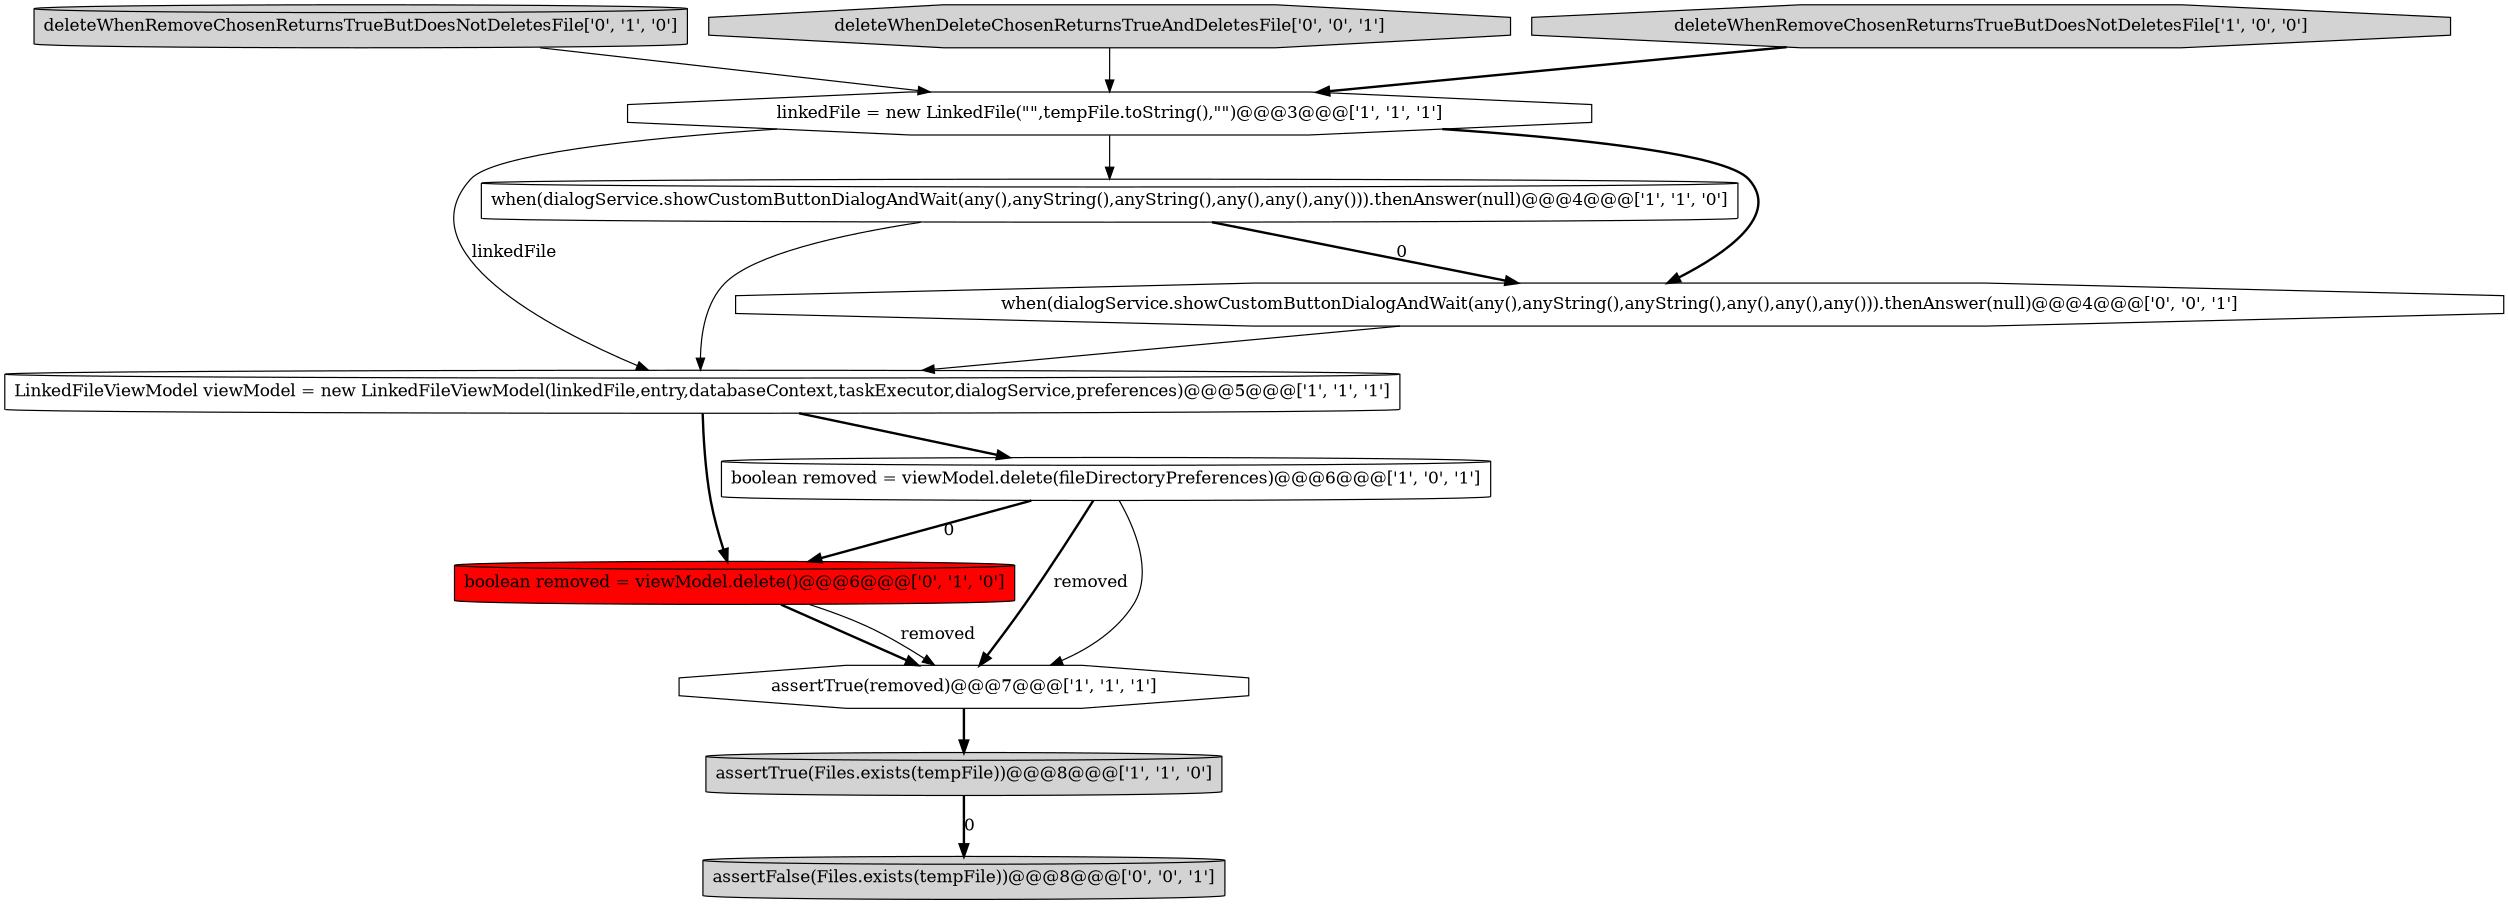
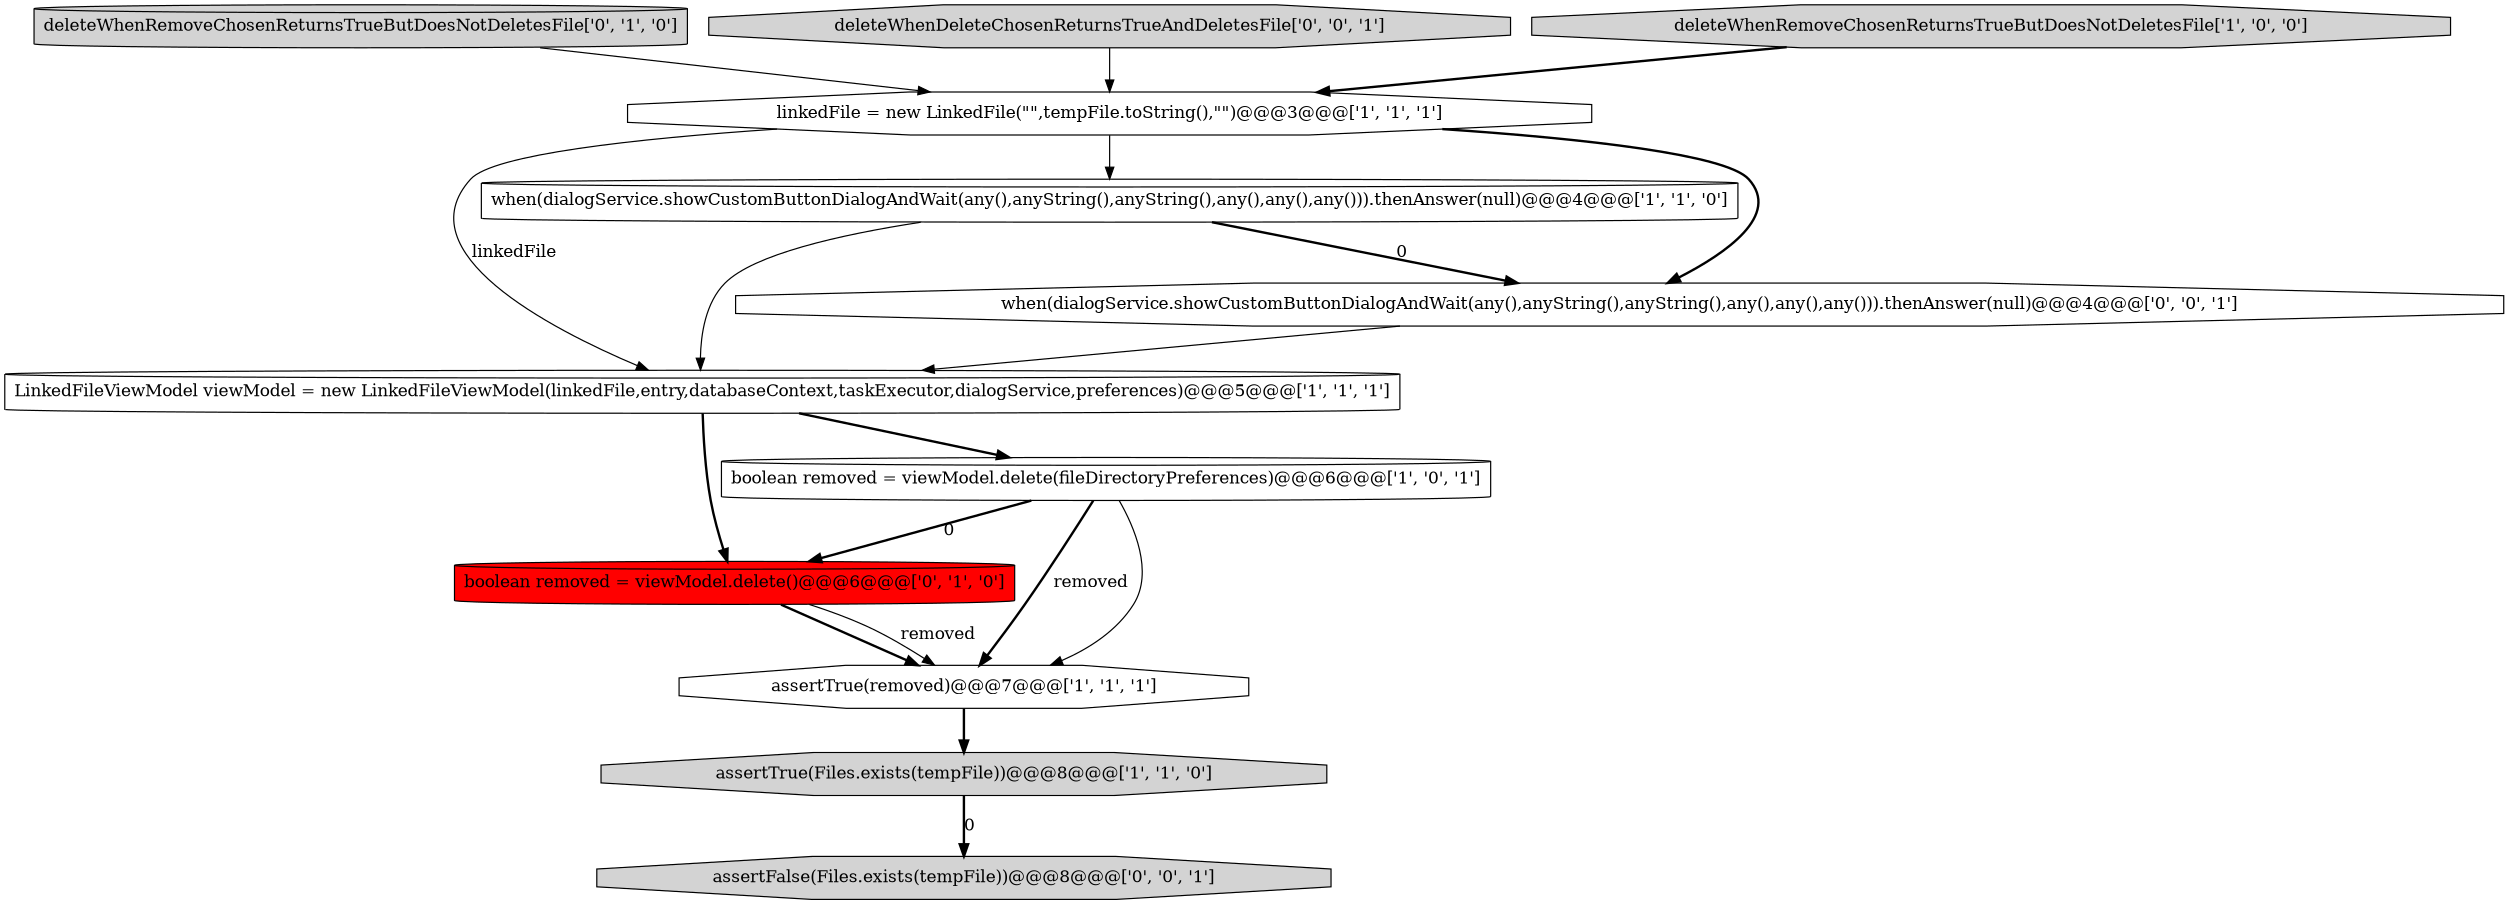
(964, 774) -> (964, 774)
(964, 878) -> (964, 878)
